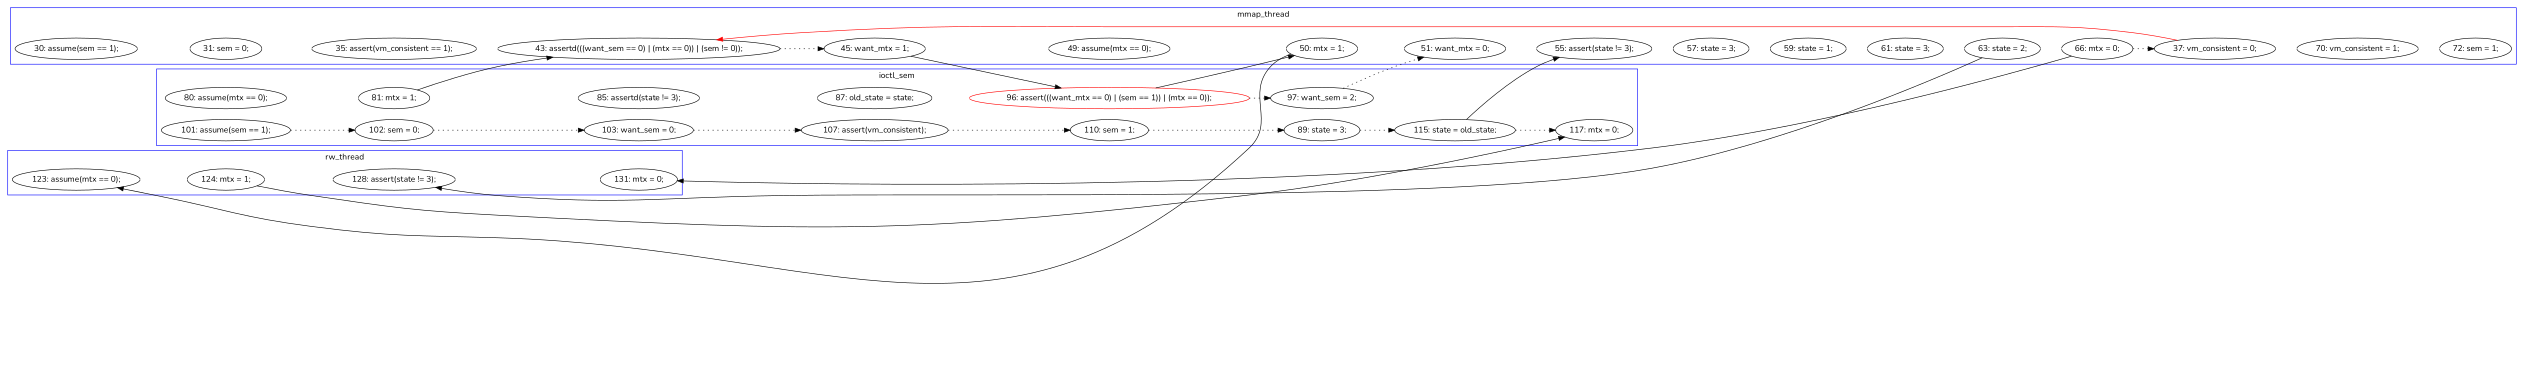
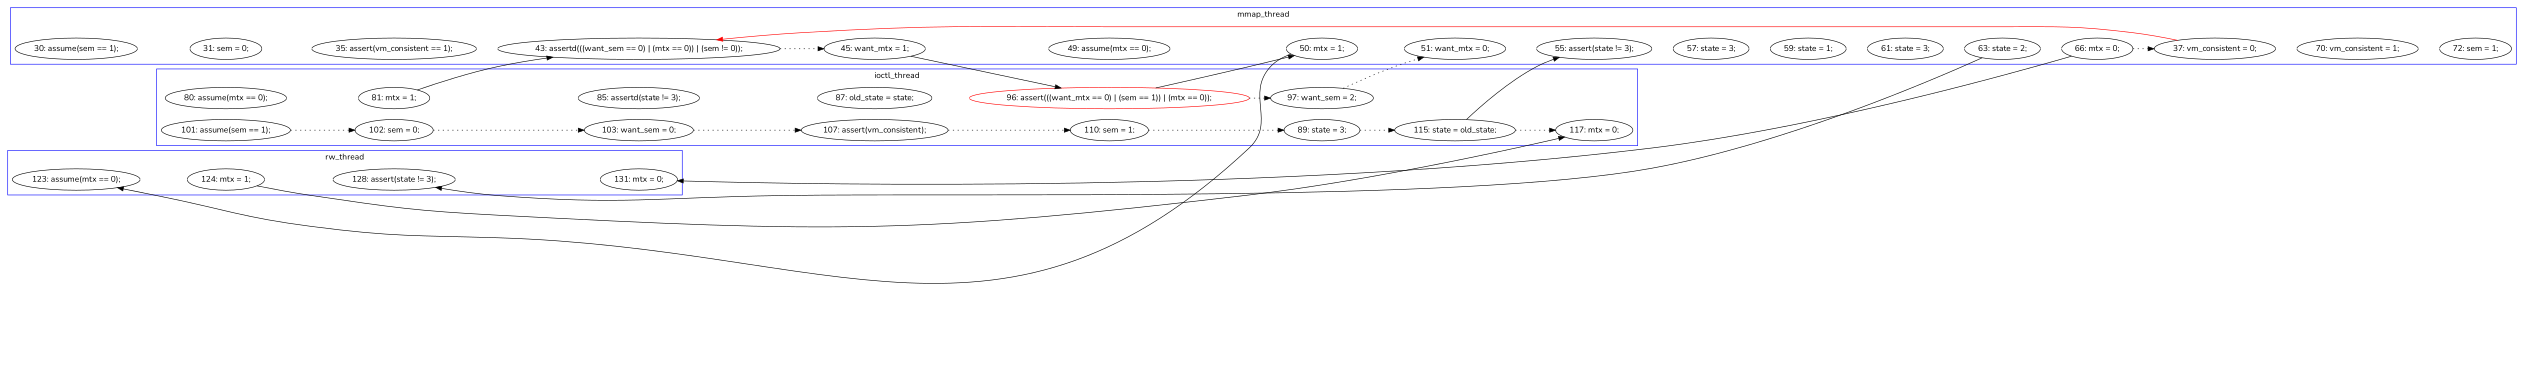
(897, 76) -> (897, 76)
